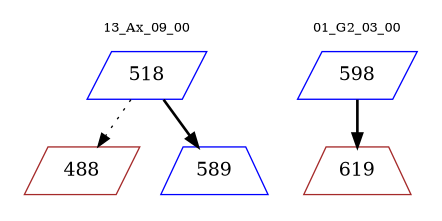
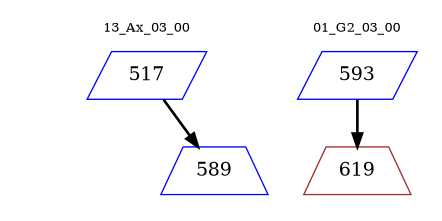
(147, 28) -> (147, 28)
(147, 75) -> (147, 75)
(357, 75) -> (357, 75)
(82, 171) -> none
